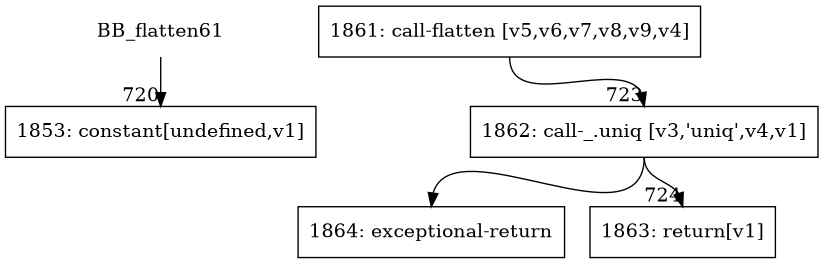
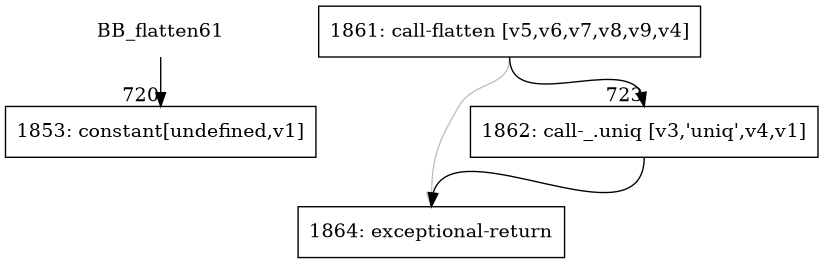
none -> (455, 114)
(683, 232) -> none
